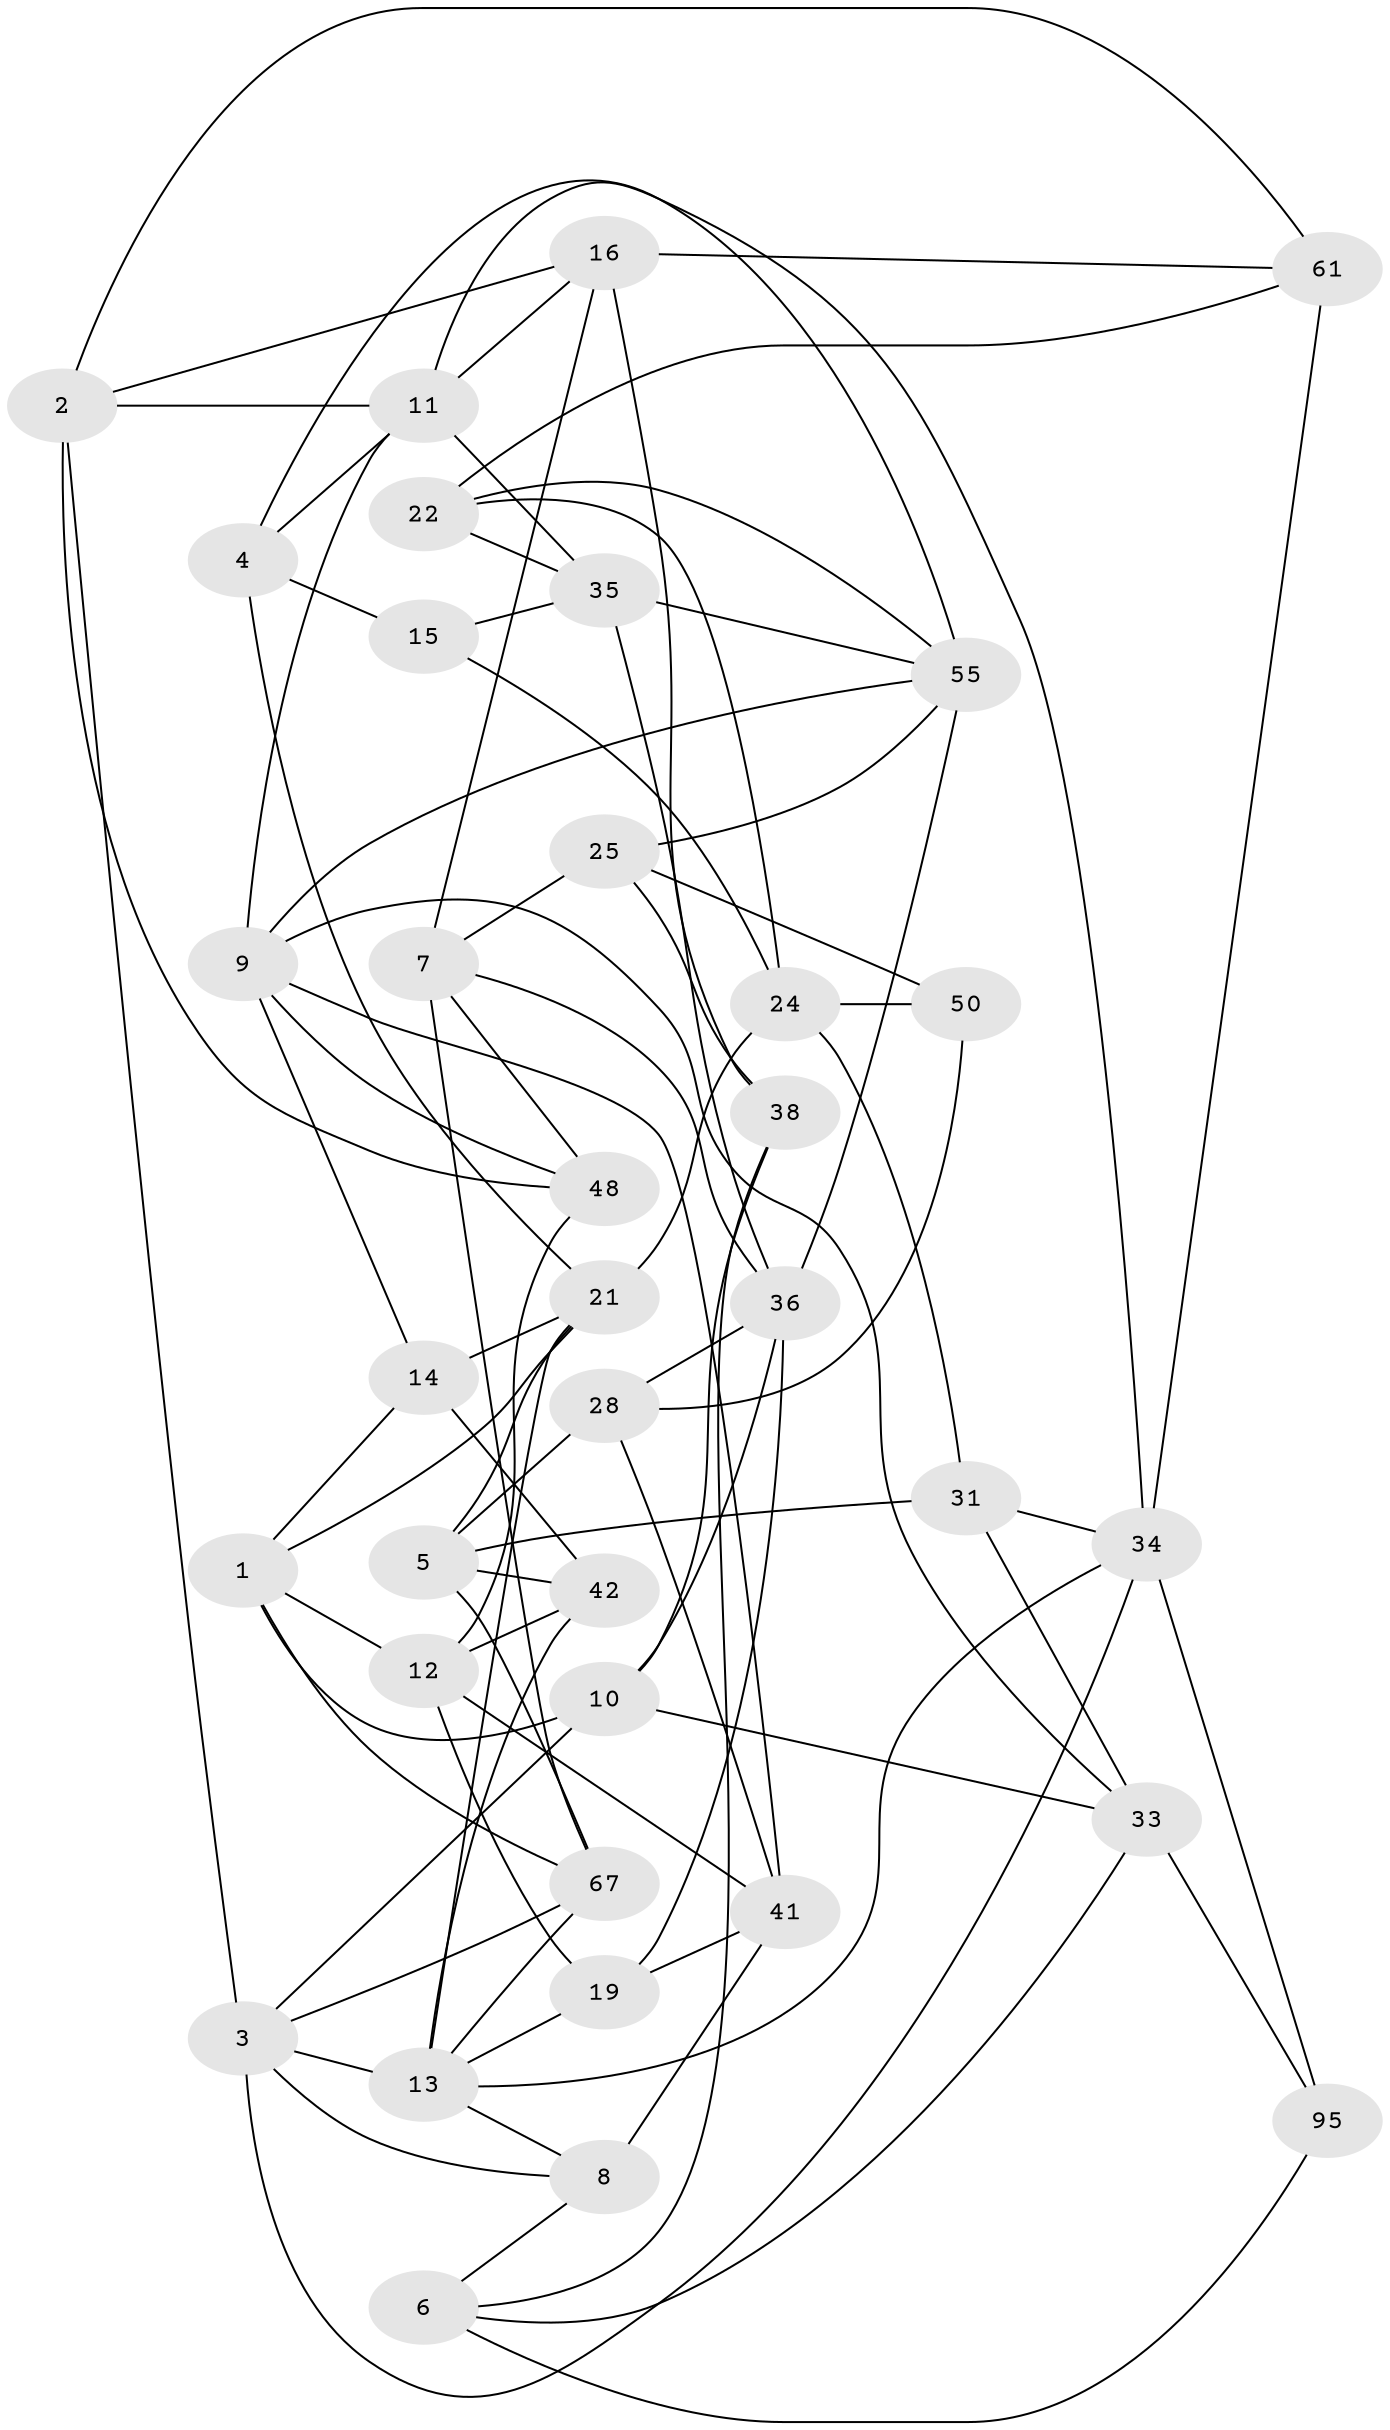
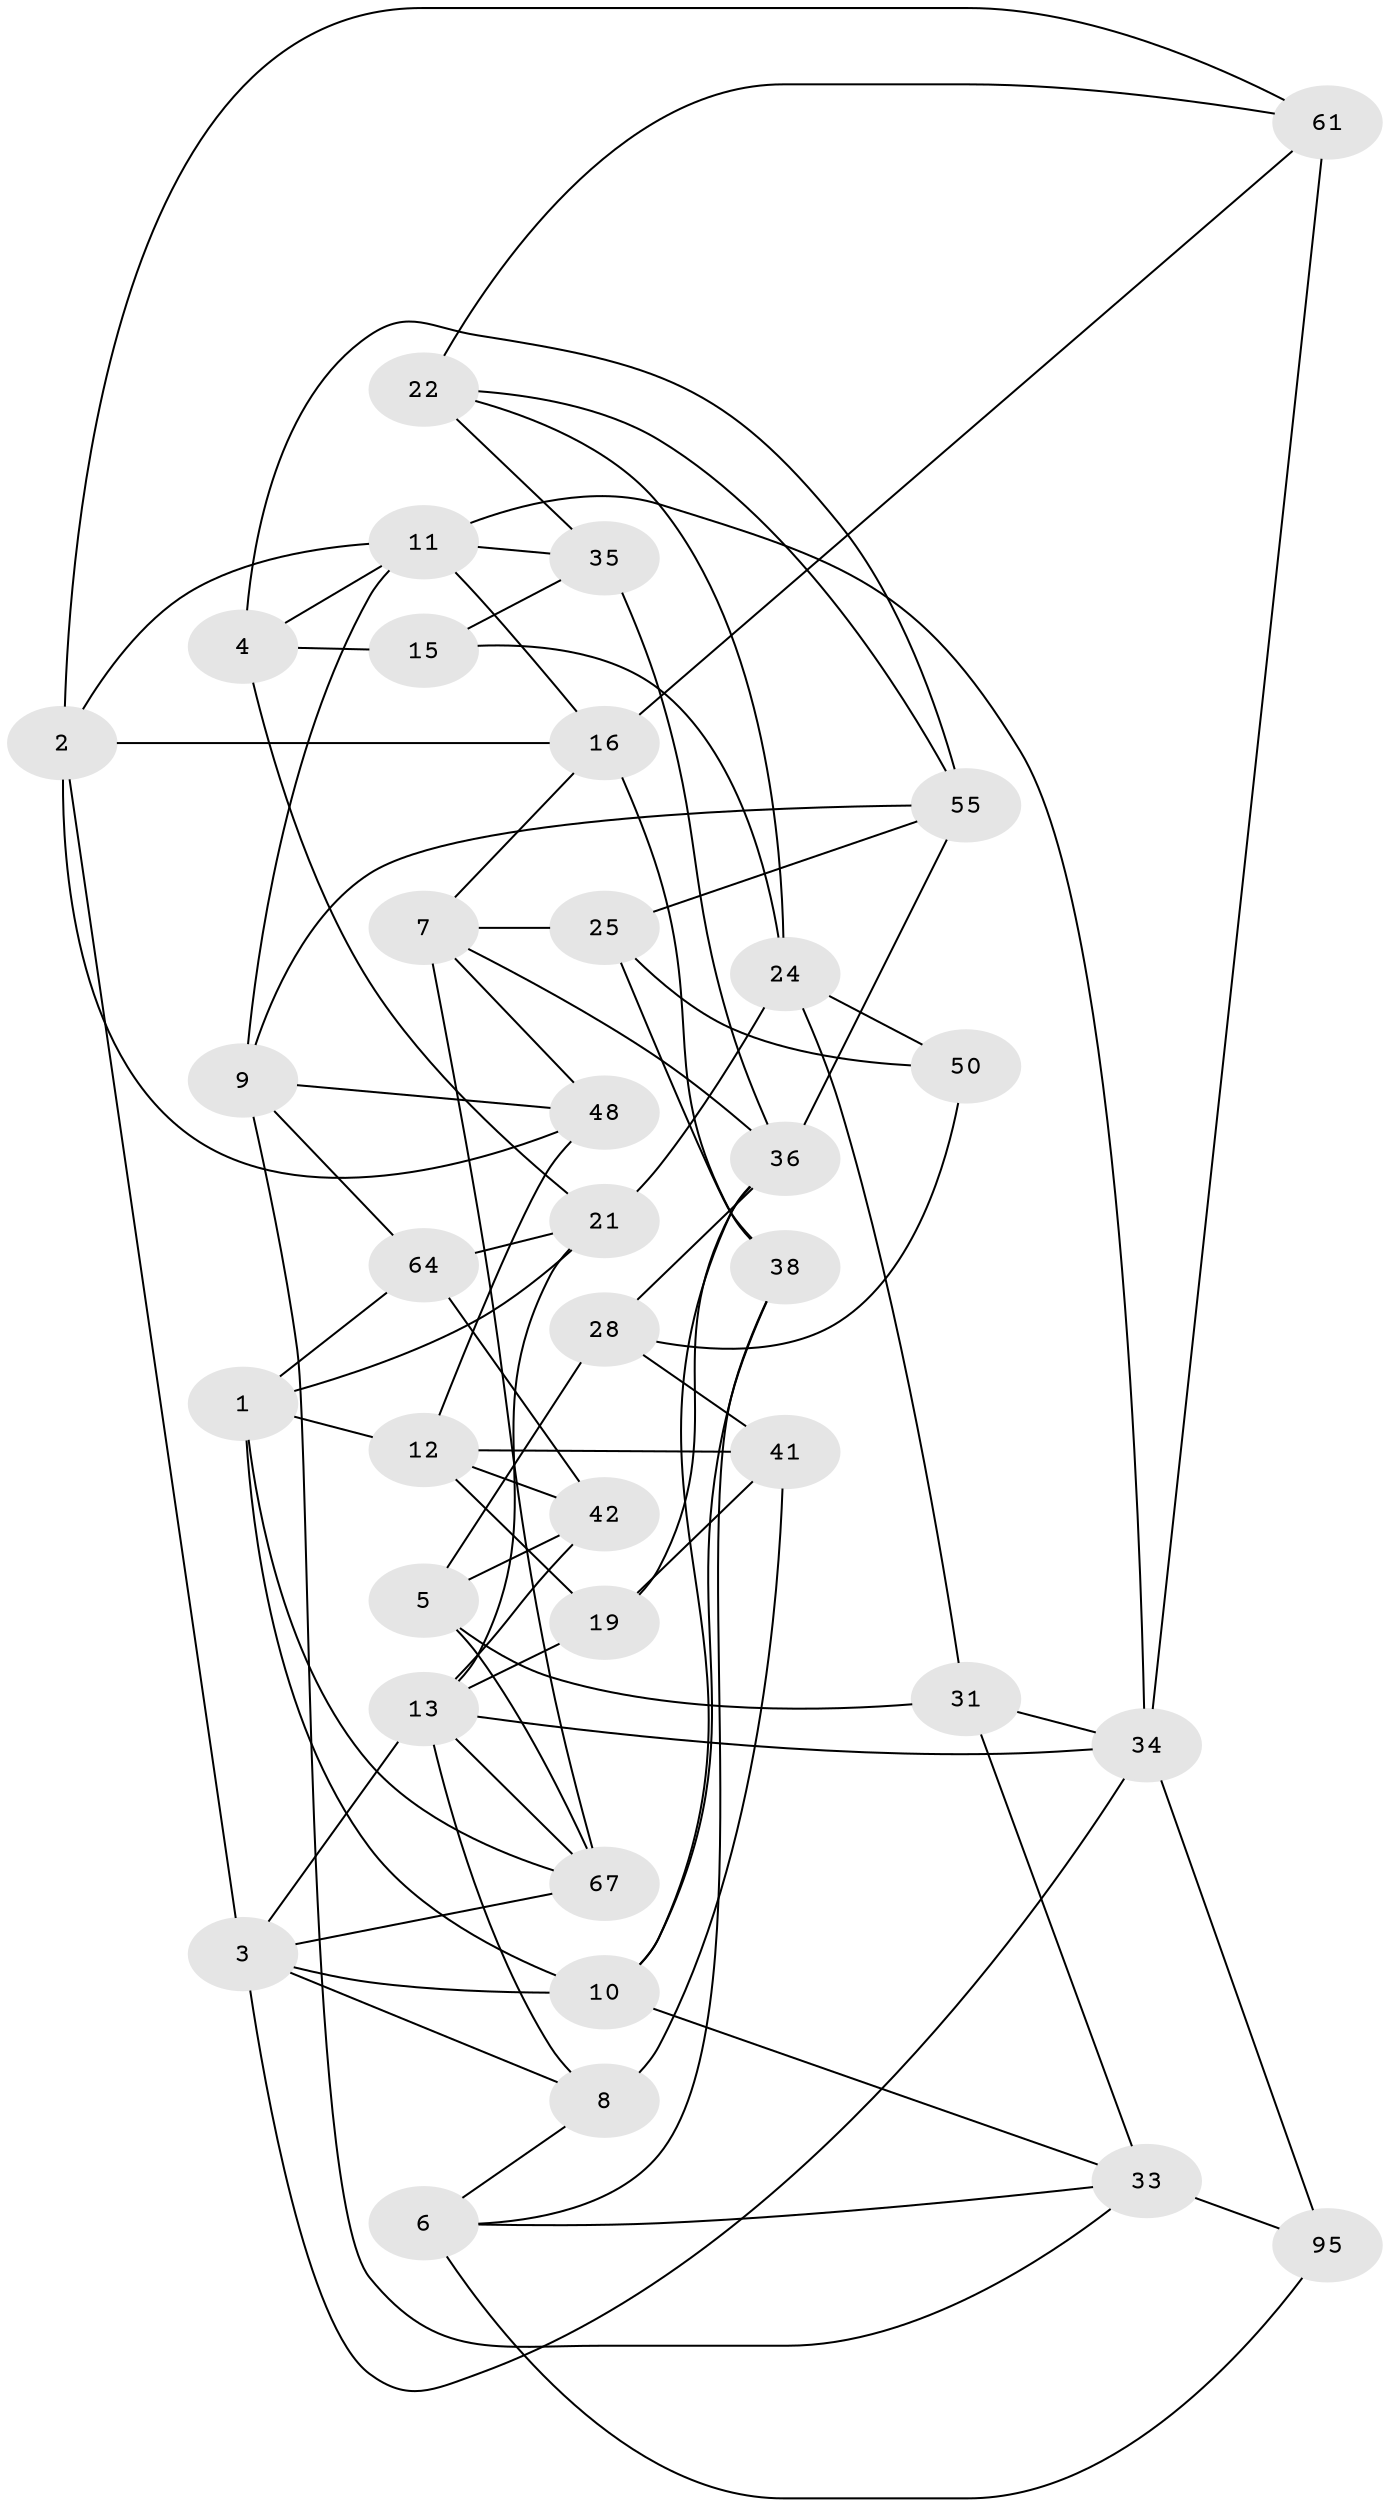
(785, 633) -> none
(704, 1304) -> none
(424, 1378) -> (424, 1265)
(487, 1483) -> none
